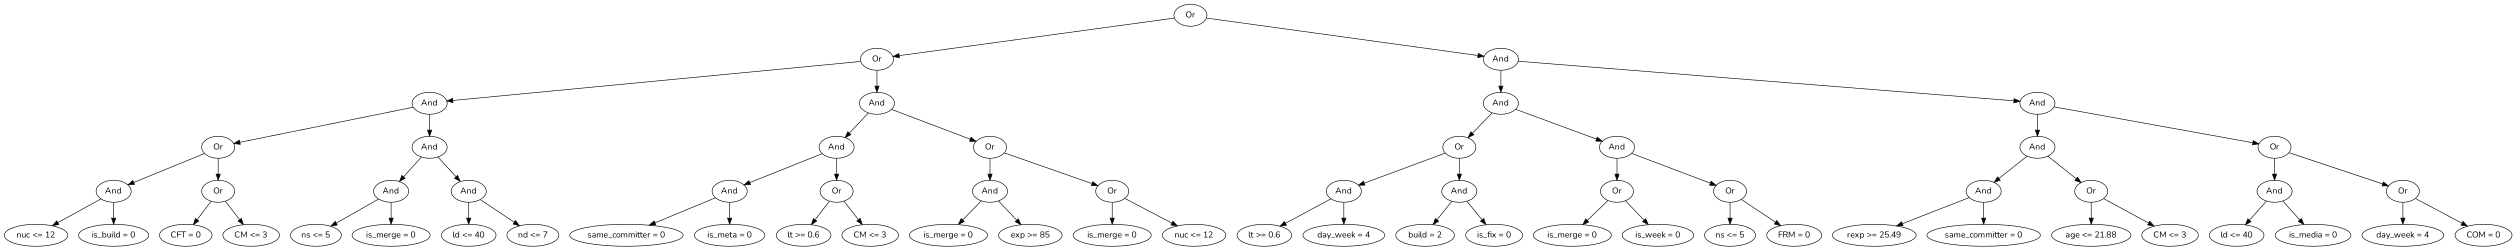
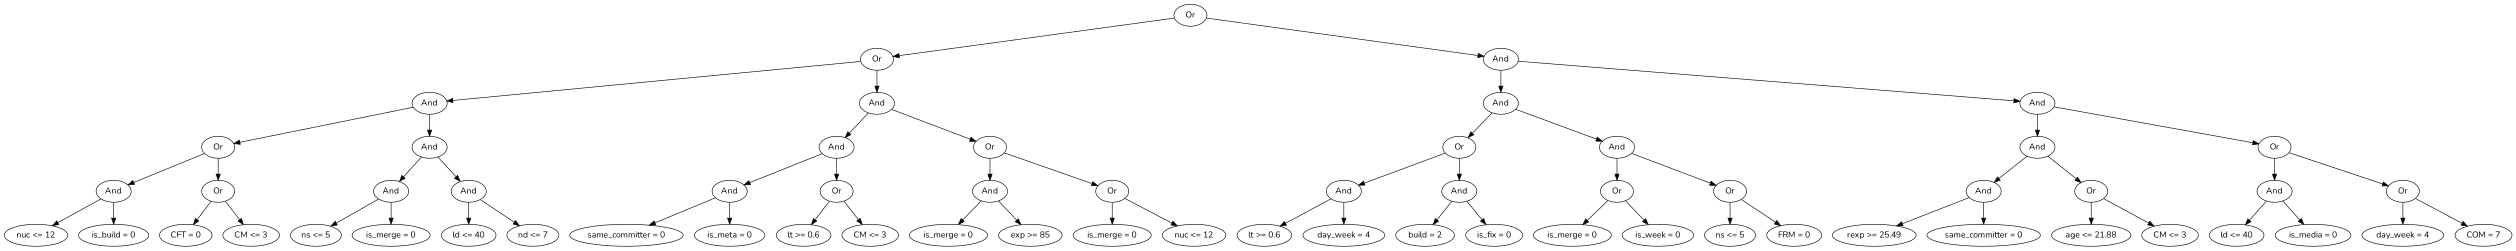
(2484, 235) -> (2484, 235)
